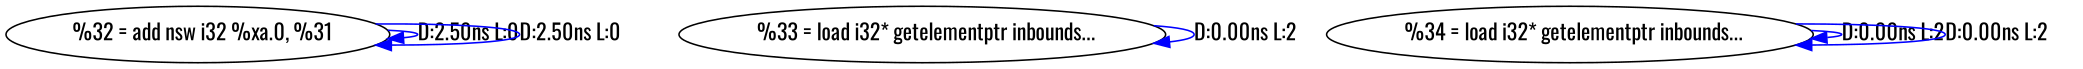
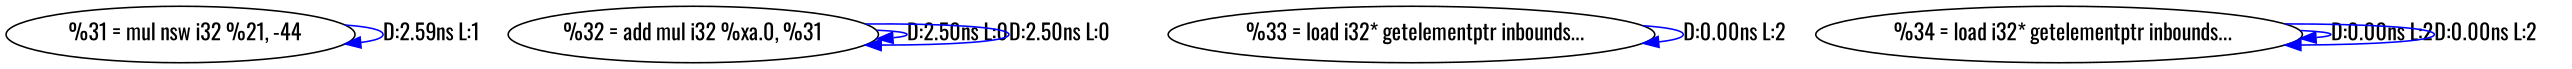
none -> (181, 34)
(198, 34) -> (693, 34)
